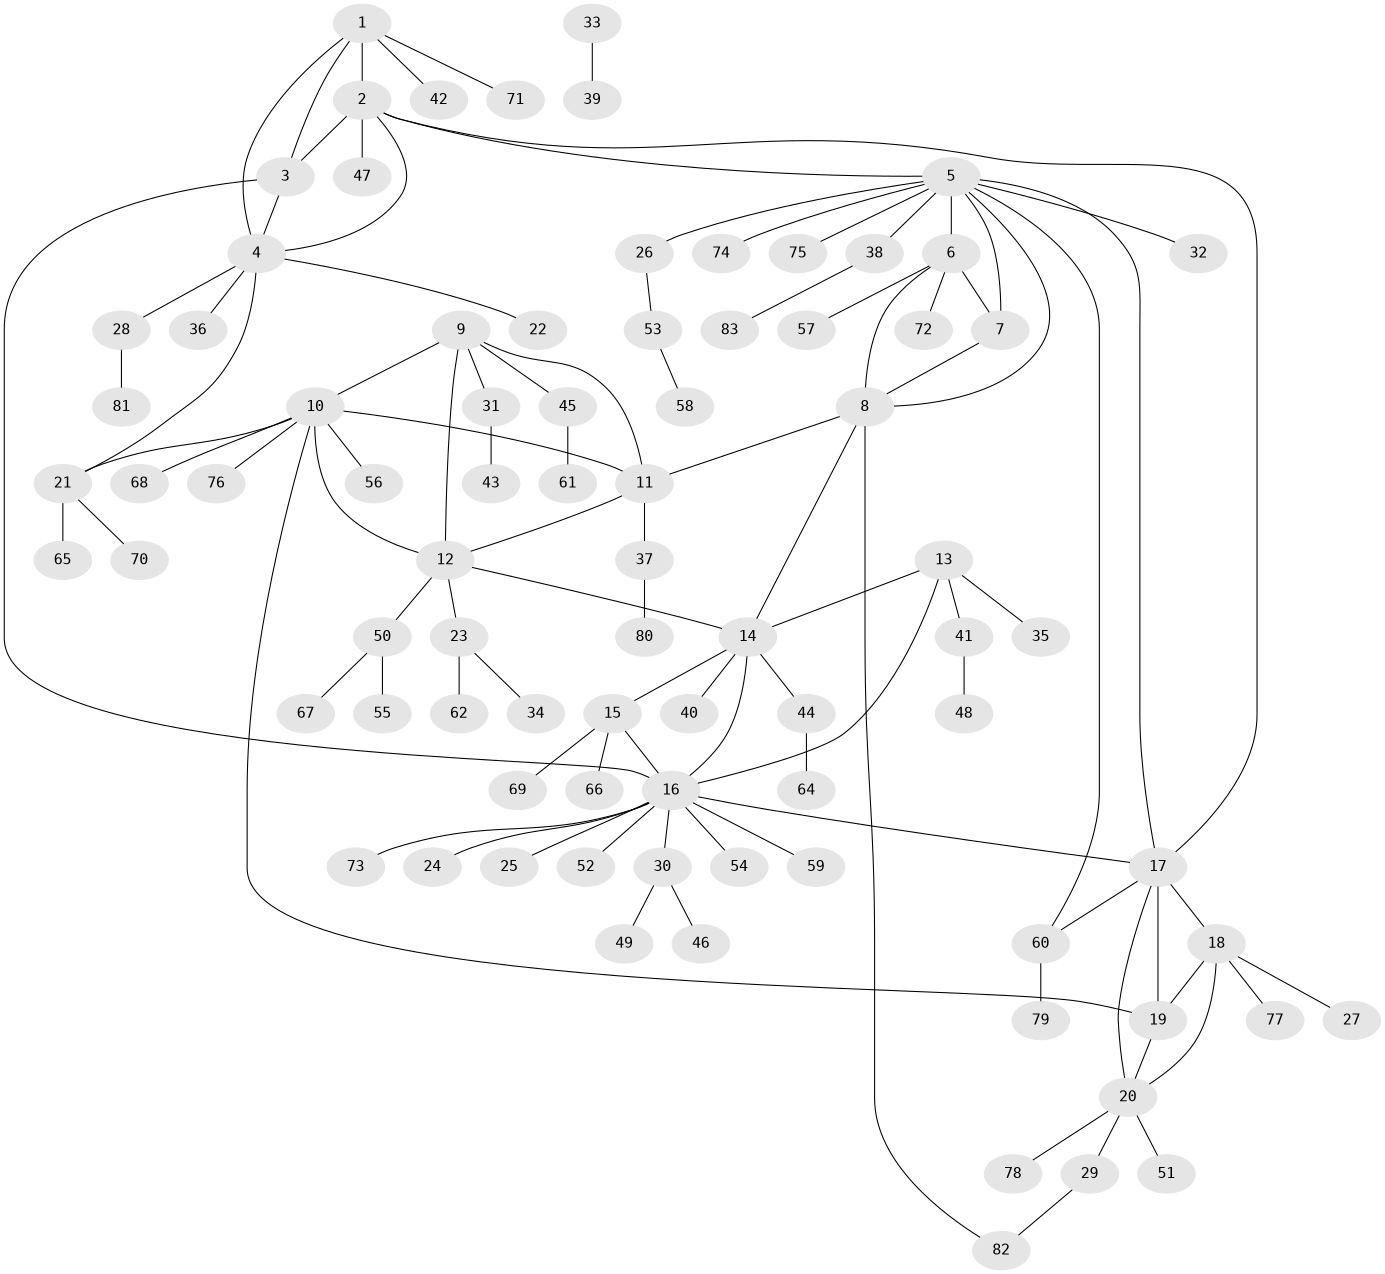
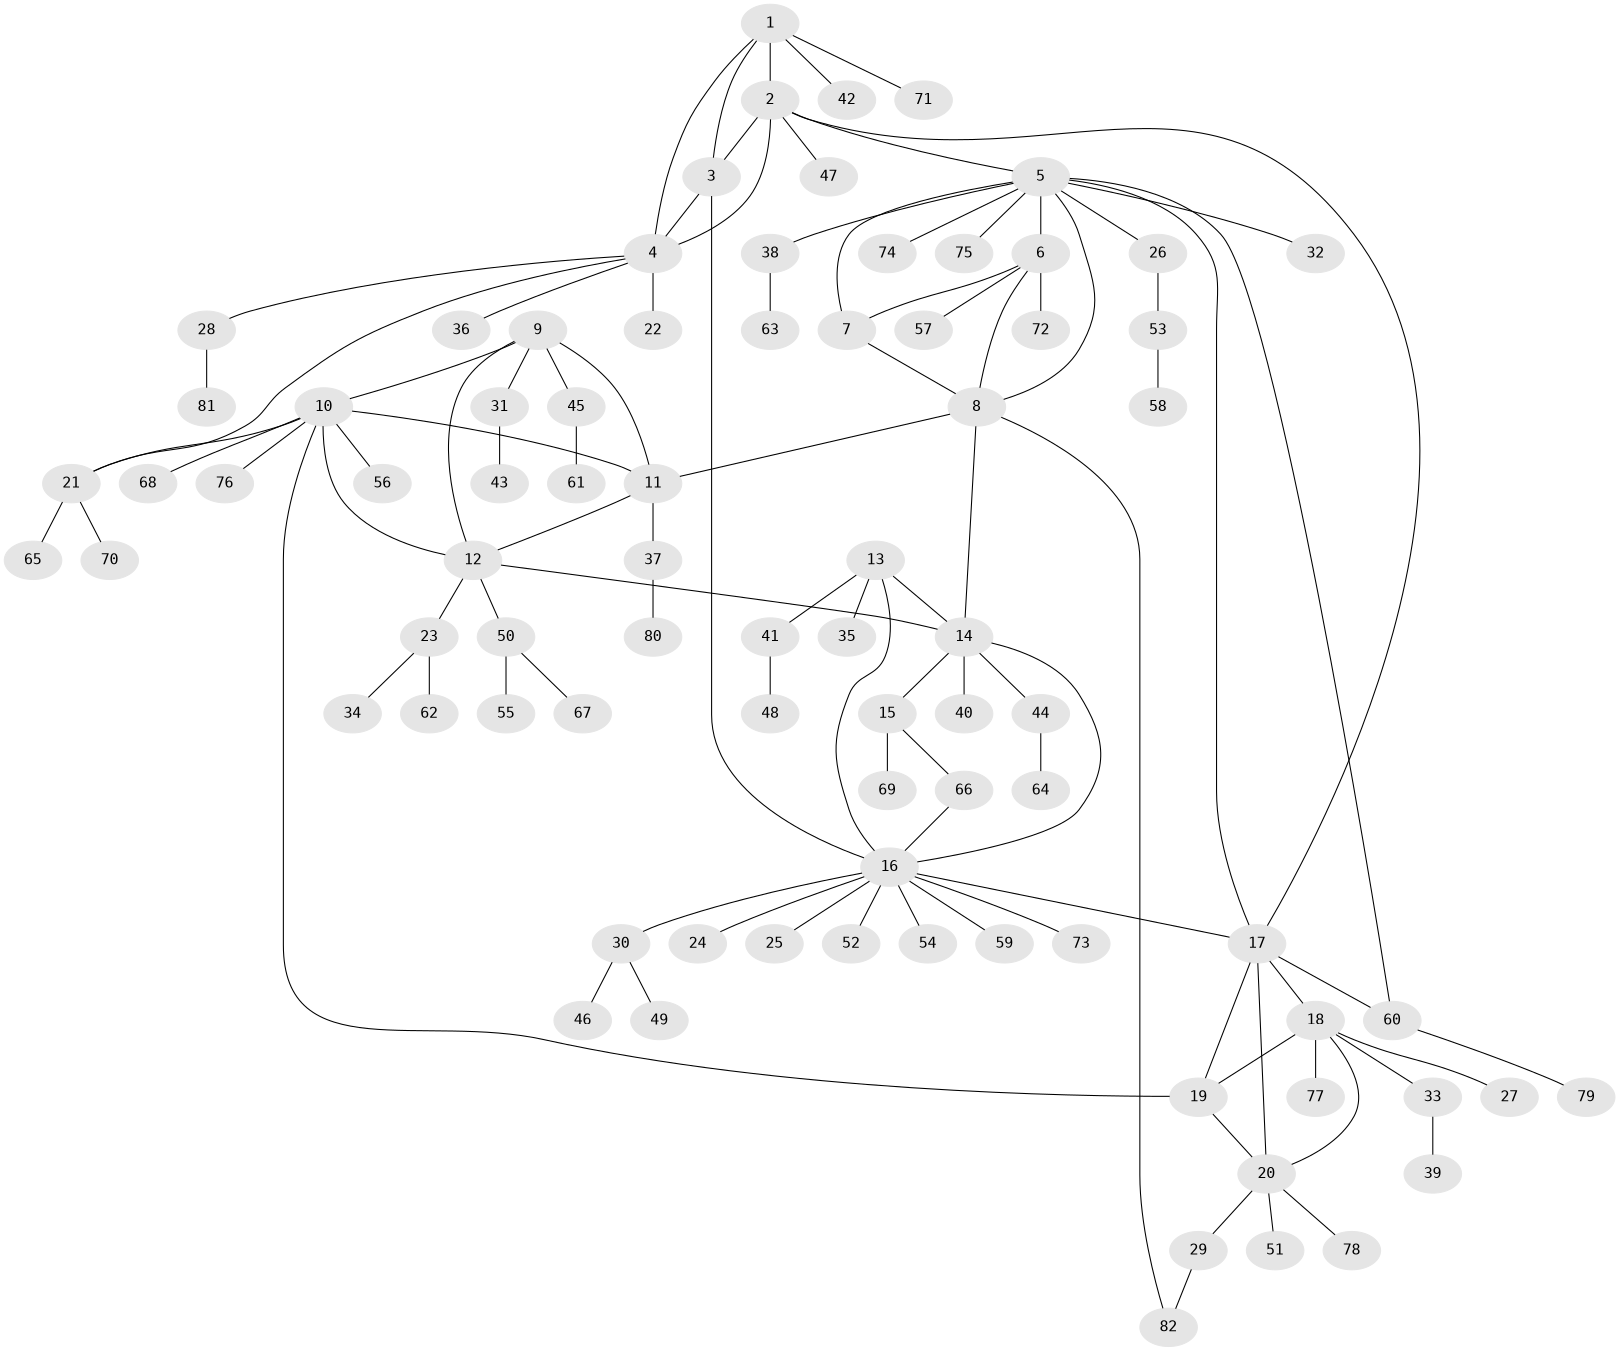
(730, 330) -> (770, 330)
(642, 752) -> (927, 829)
none -> (1374, 1059)
